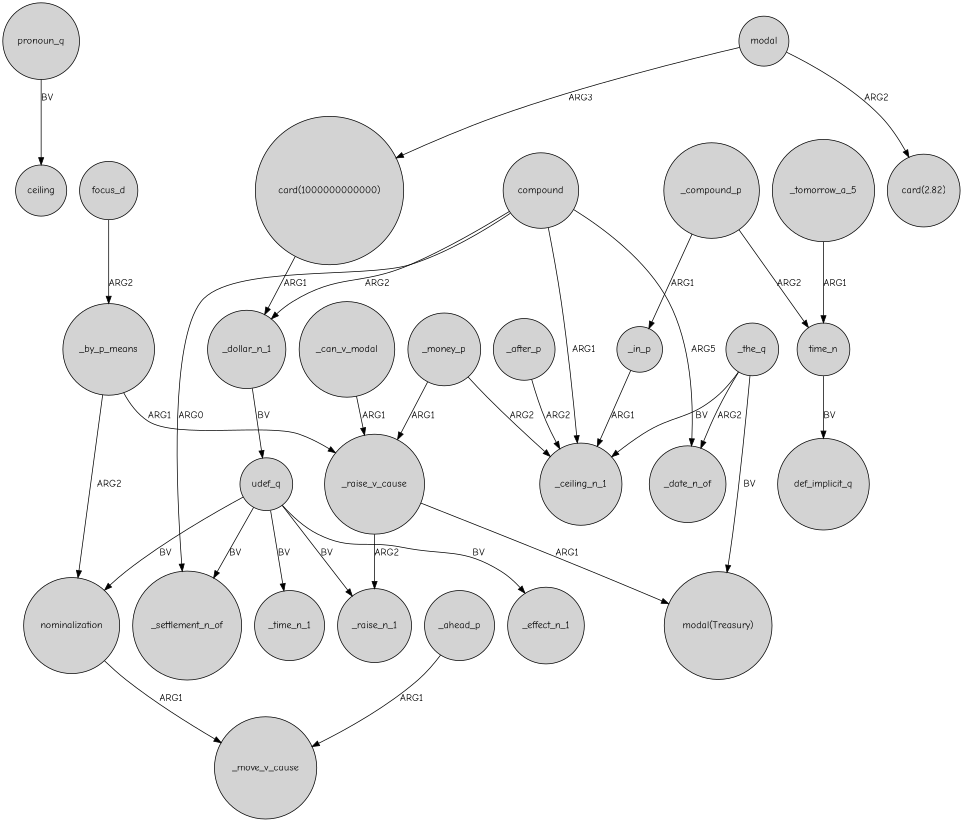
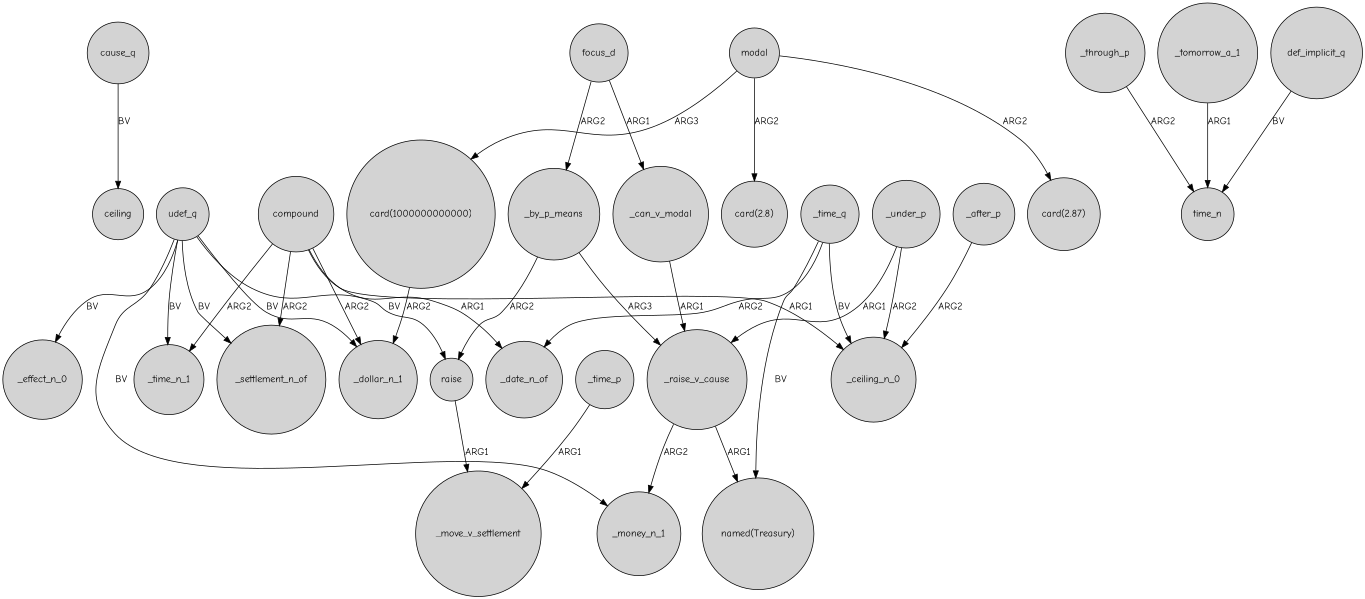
(41, 41) -> (118, 53)
none -> (625, 121)
(712, 191) -> (1105, 53)
(823, 191) -> (1208, 53)
(924, 191) -> (1064, 214)
none -> (754, 214)
(295, 283) -> (419, 307)
none -> (233, 294)
(444, 349) -> (906, 214)
(640, 349) -> none
(704, 349) -> (473, 307)
(752, 349) -> (830, 214)
(823, 404) -> (1259, 139)
(160, 416) -> (640, 307)
(191, 416) -> (295, 307)
(257, 419) -> (263, 310)
(581, 484) -> (874, 380)
(72, 626) -> (452, 380)
(375, 626) -> (639, 534)
(460, 626) -> (605, 380)
(546, 626) -> (43, 380)
(718, 626) -> (758, 534)
(266, 768) -> (478, 534)
